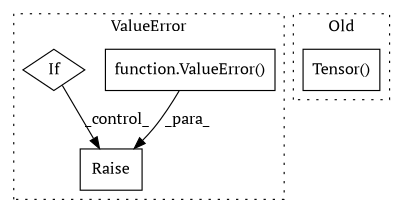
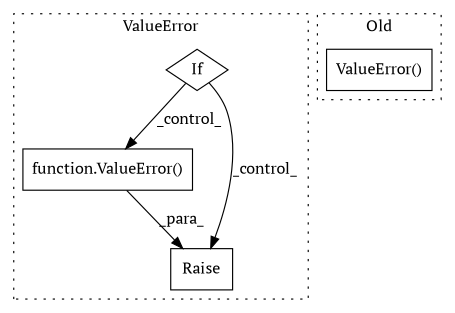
(341, 70) -> (379, 70)
none -> (160, 112)
